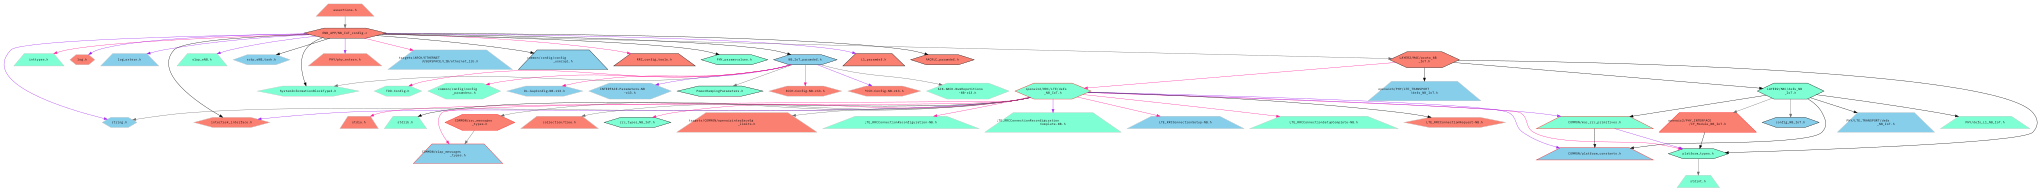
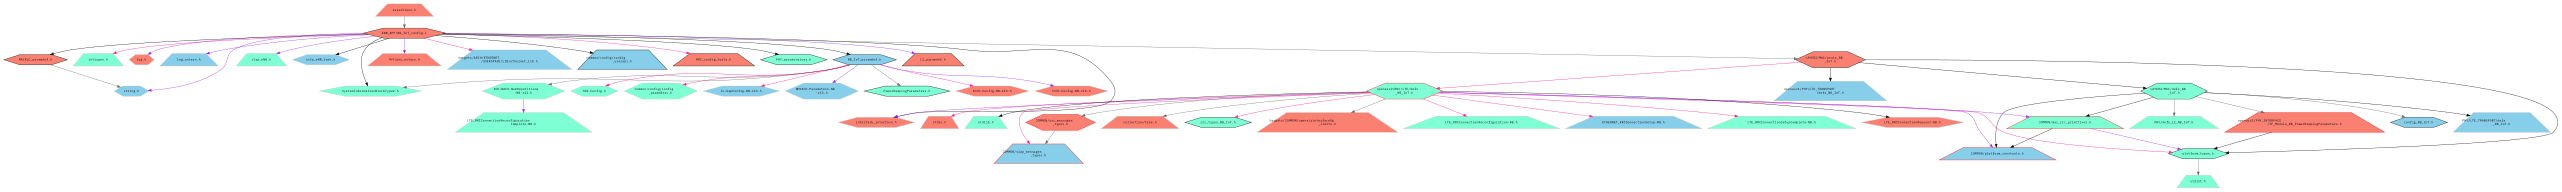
(630, 91) -> (822, 91)
(1053, 104) -> (524, 104)
(1886, 104) -> (2174, 106)
(382, 108) -> (84, 76)
(1186, 122) -> (1634, 122)
(1708, 122) -> (2305, 122)
